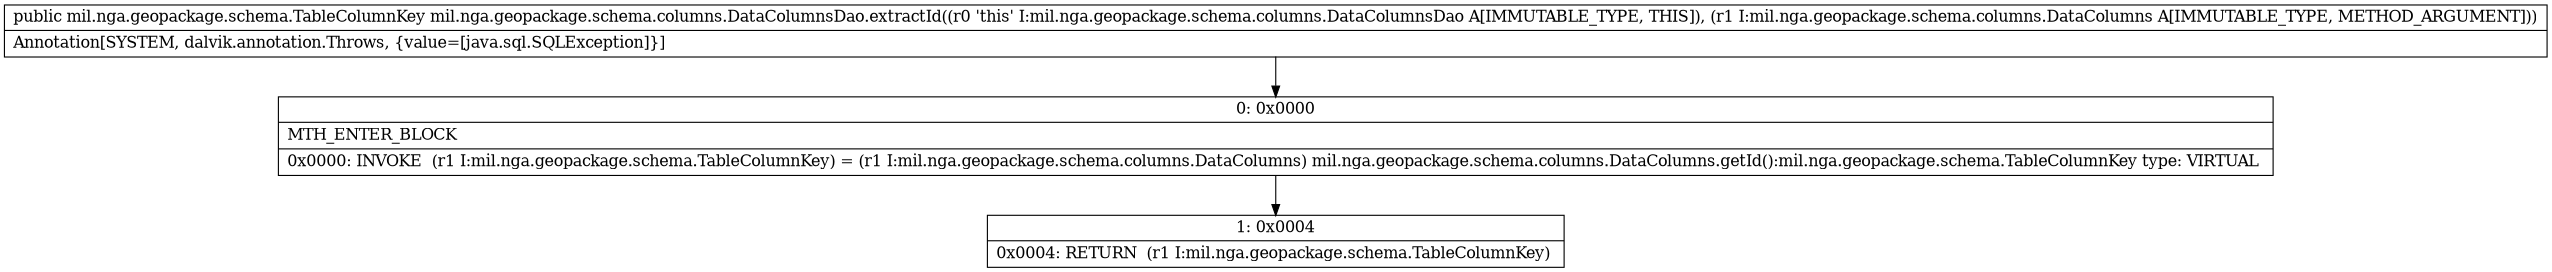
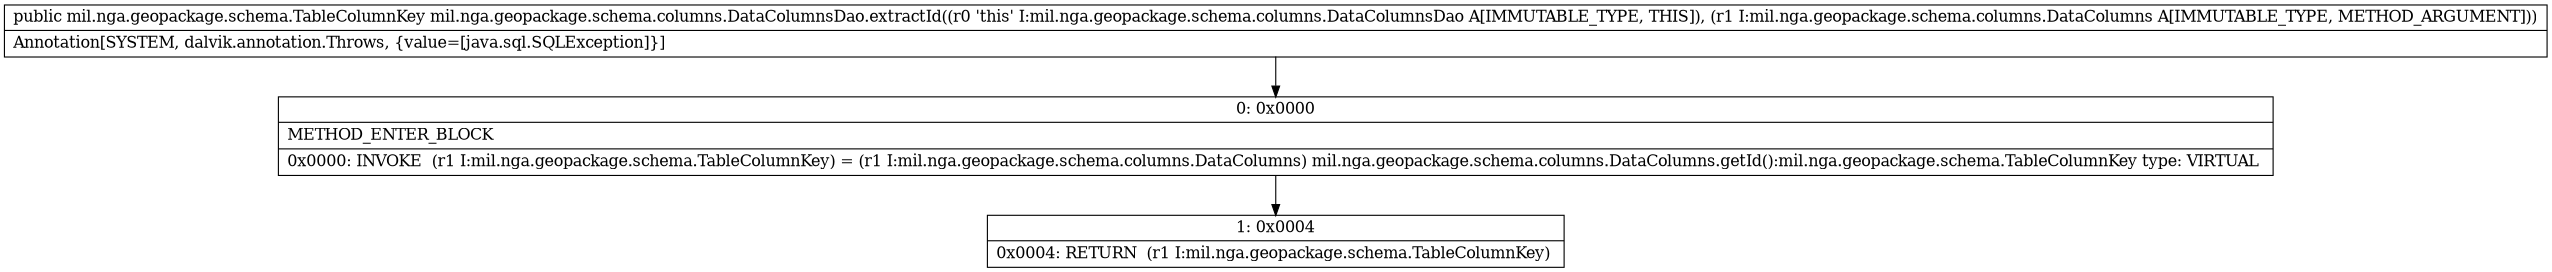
(372, 135) -> (391, 135)
